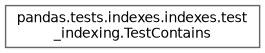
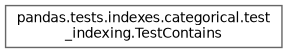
(133, 27) -> (144, 27)
